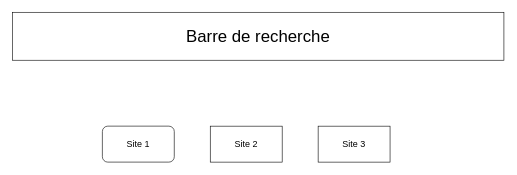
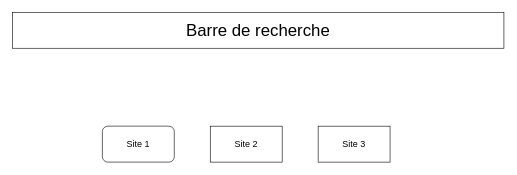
(258, 36) -> (258, 30)
